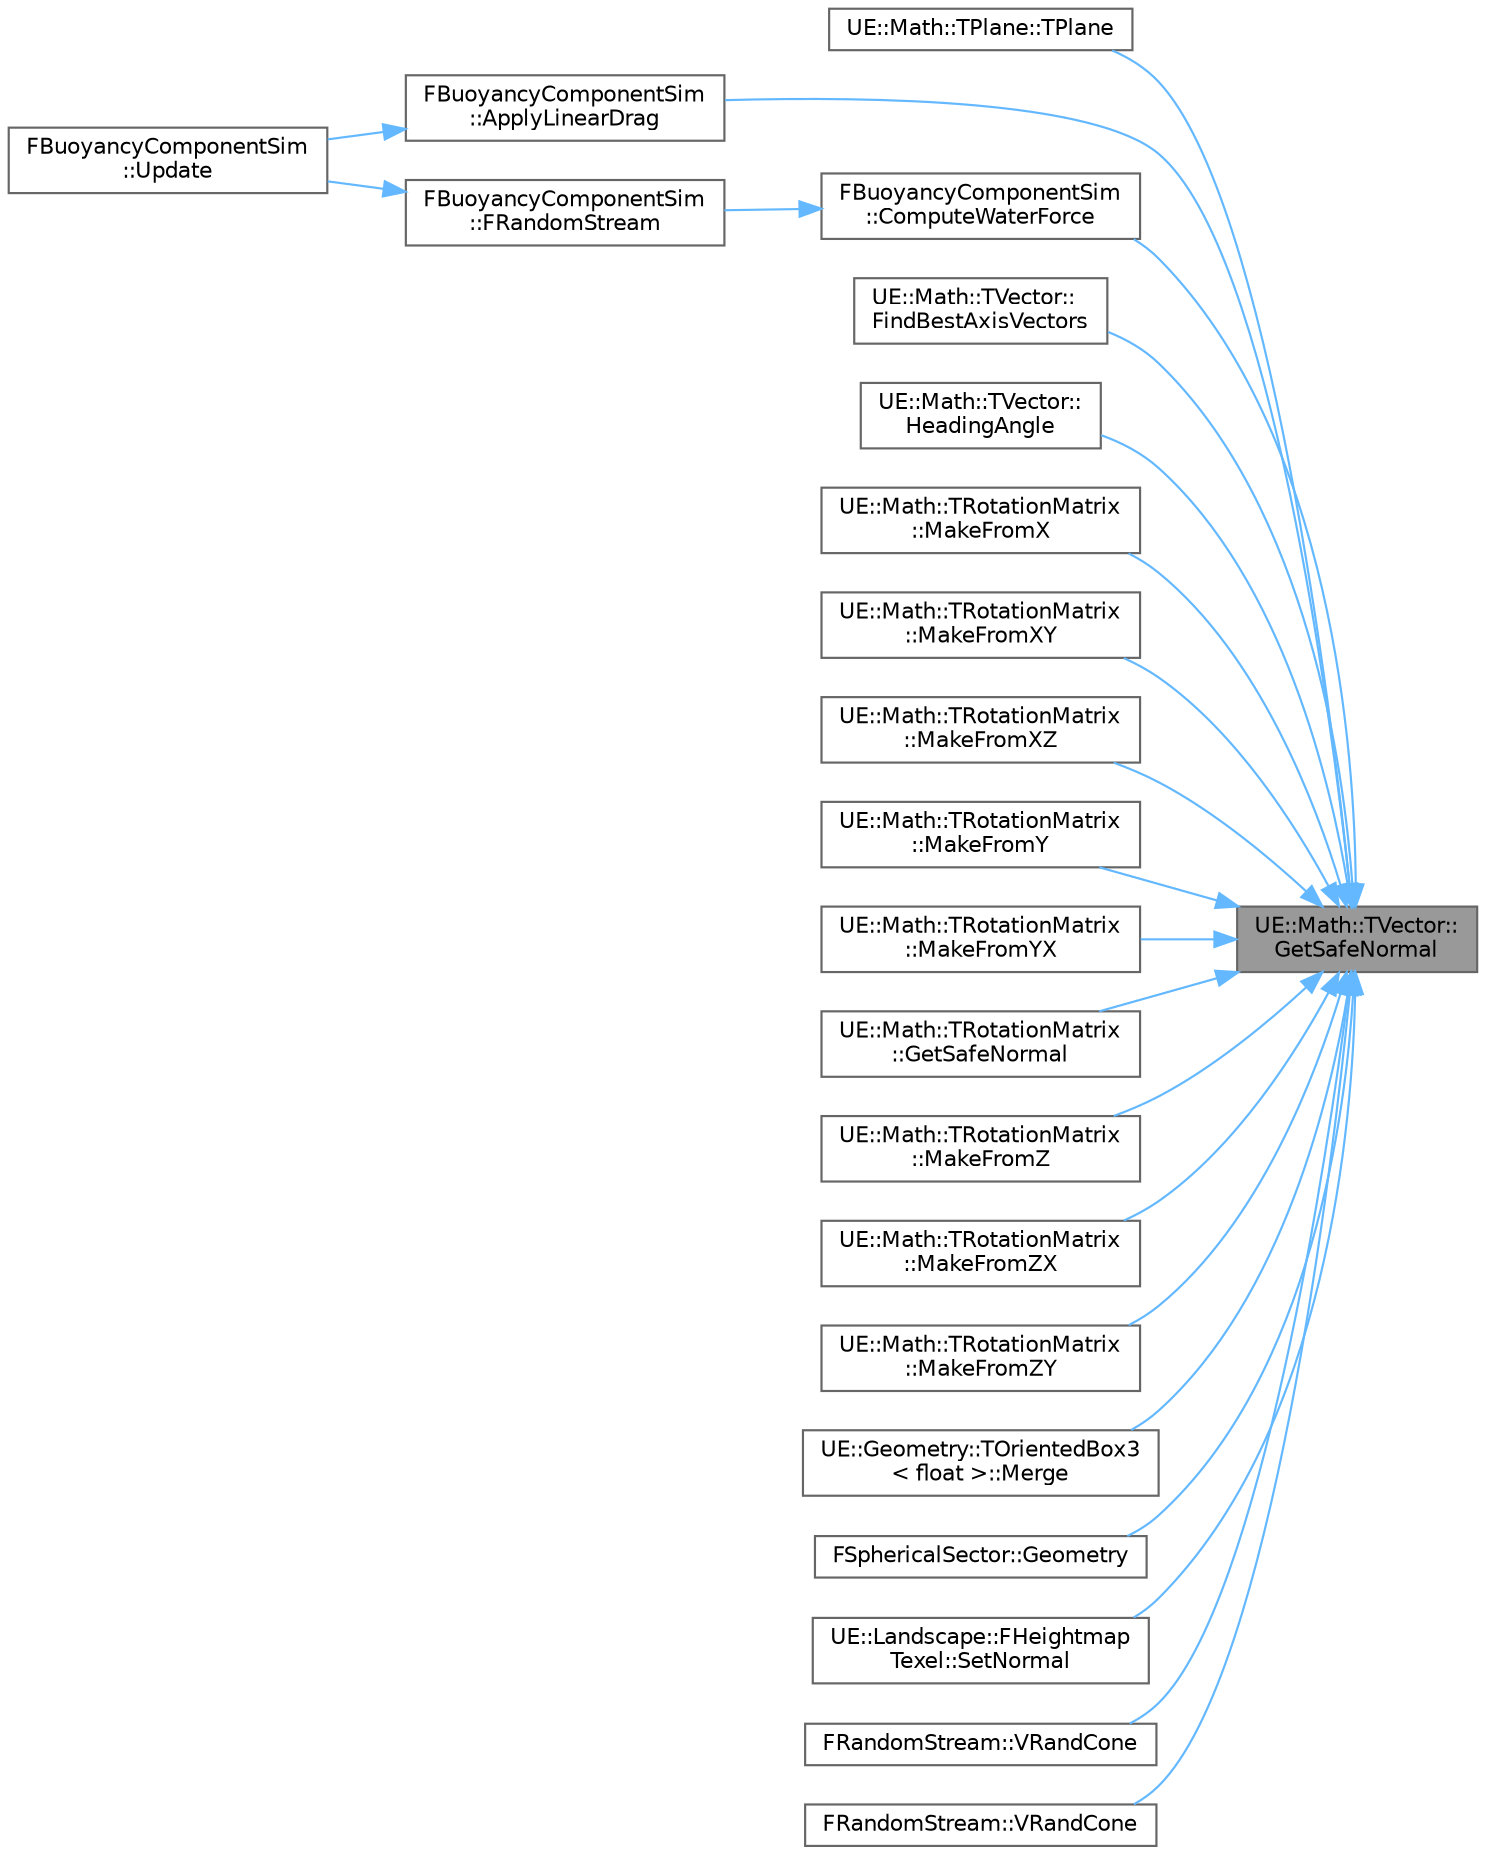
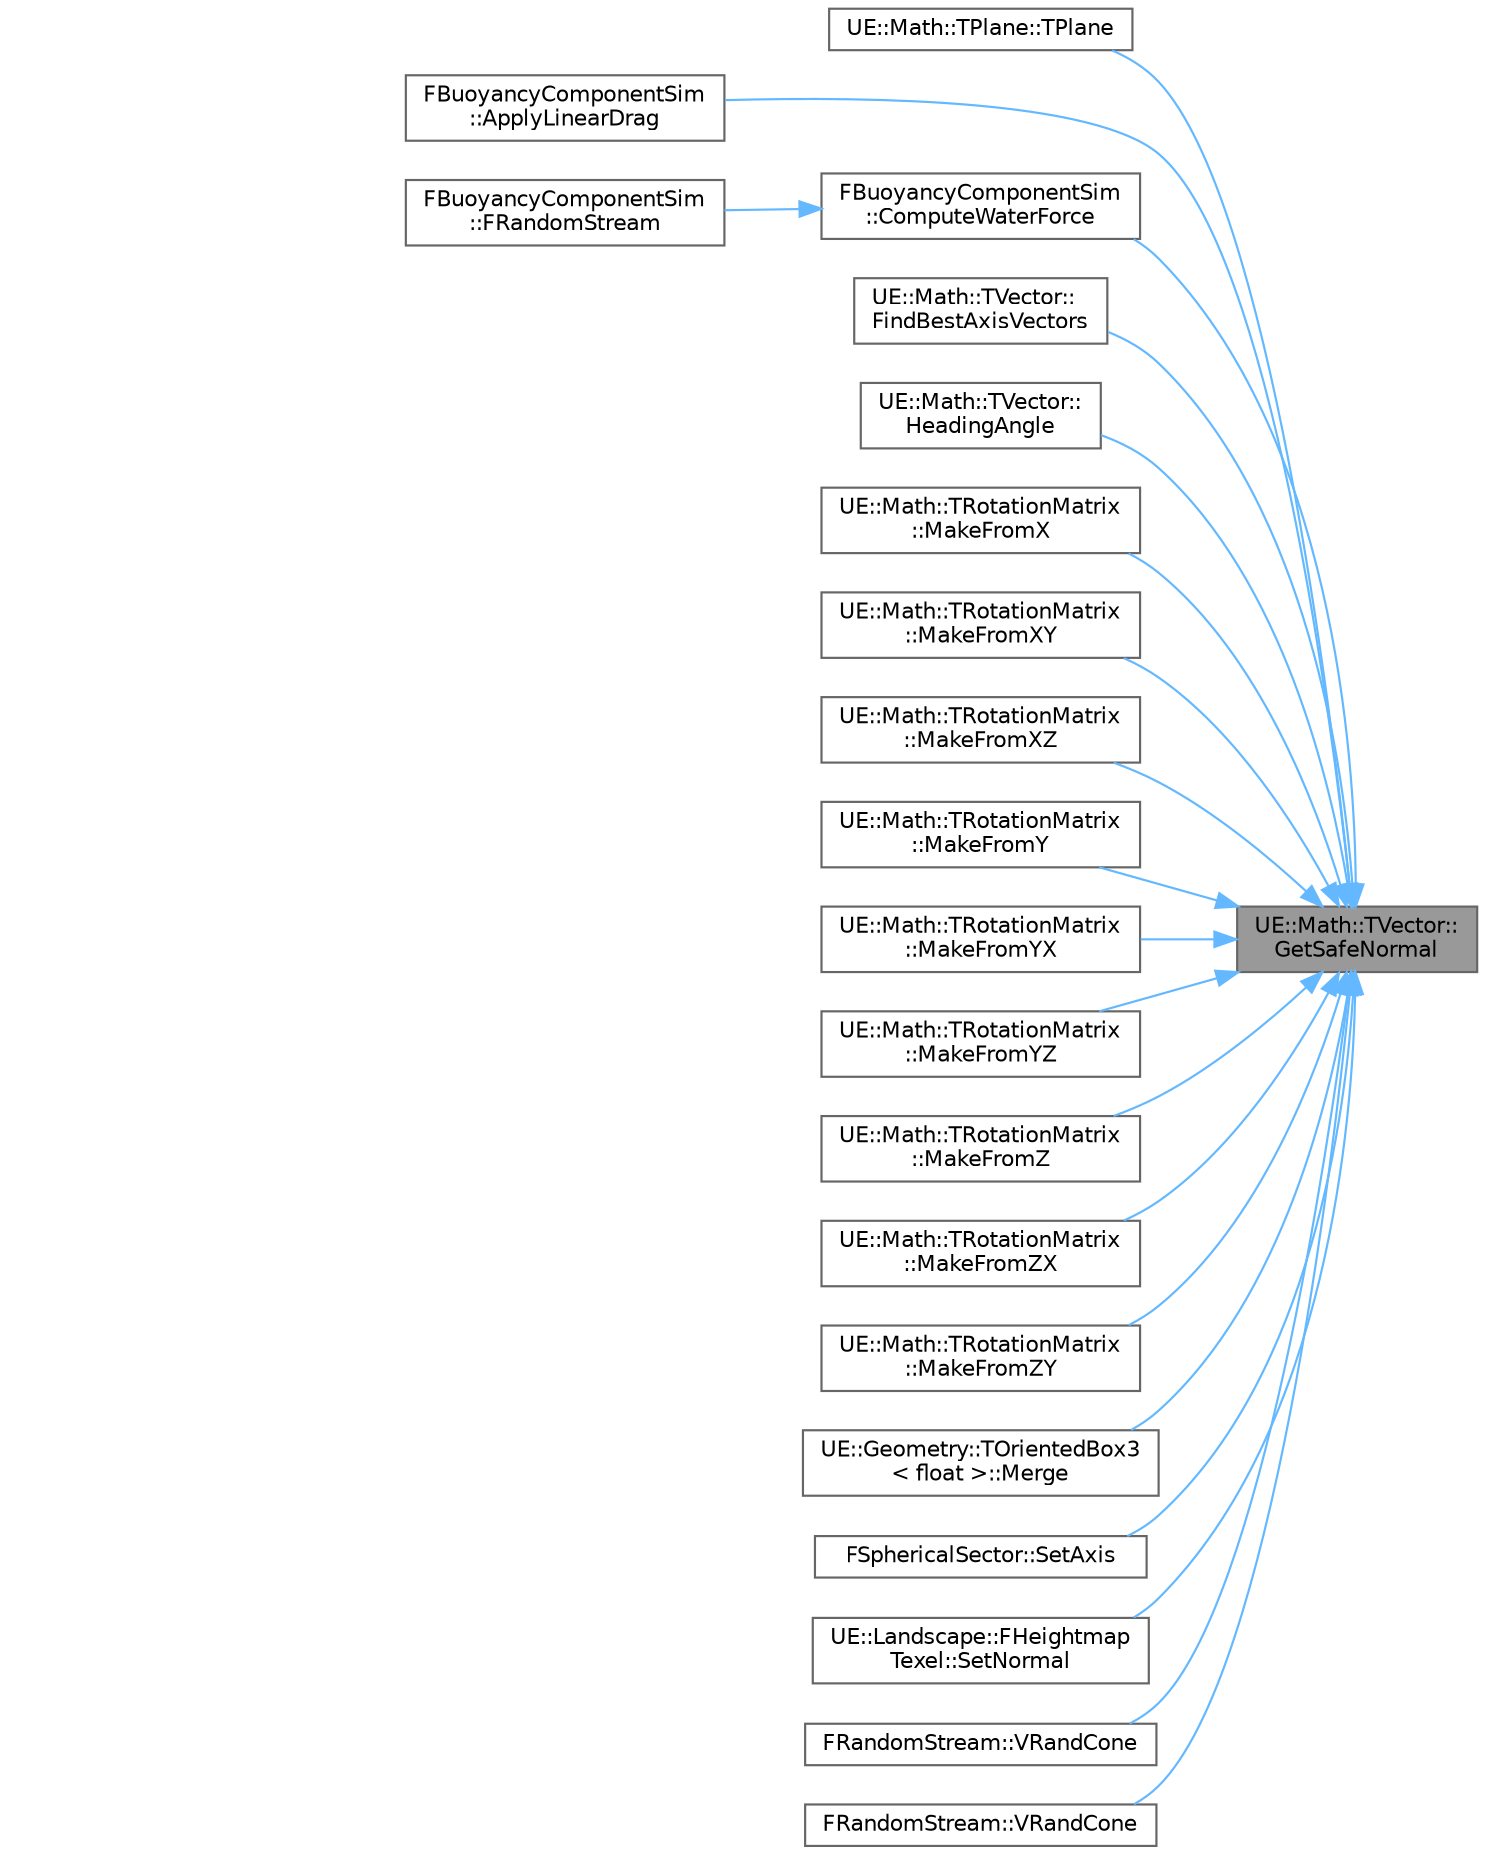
(168, 160) -> none
(981, 1044) -> (981, 1044)
(981, 1557) -> (981, 1557)
